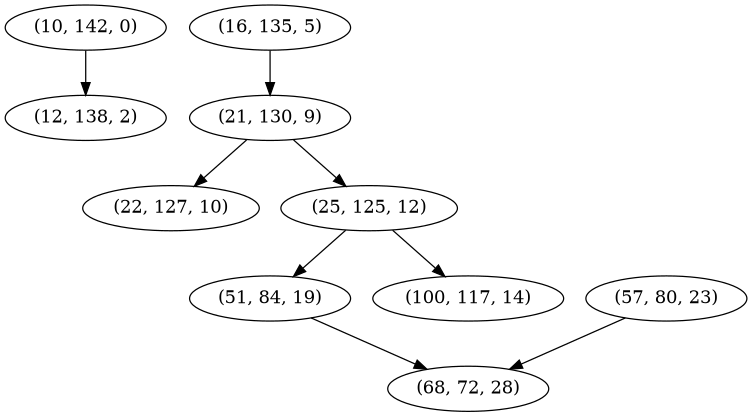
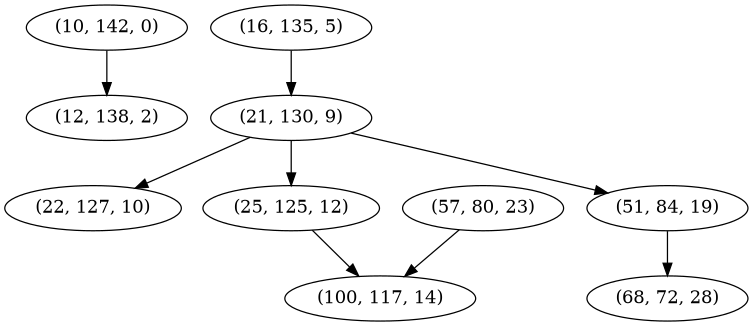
(324, 249) -> (473, 162)
(573, 341) -> (437, 249)
